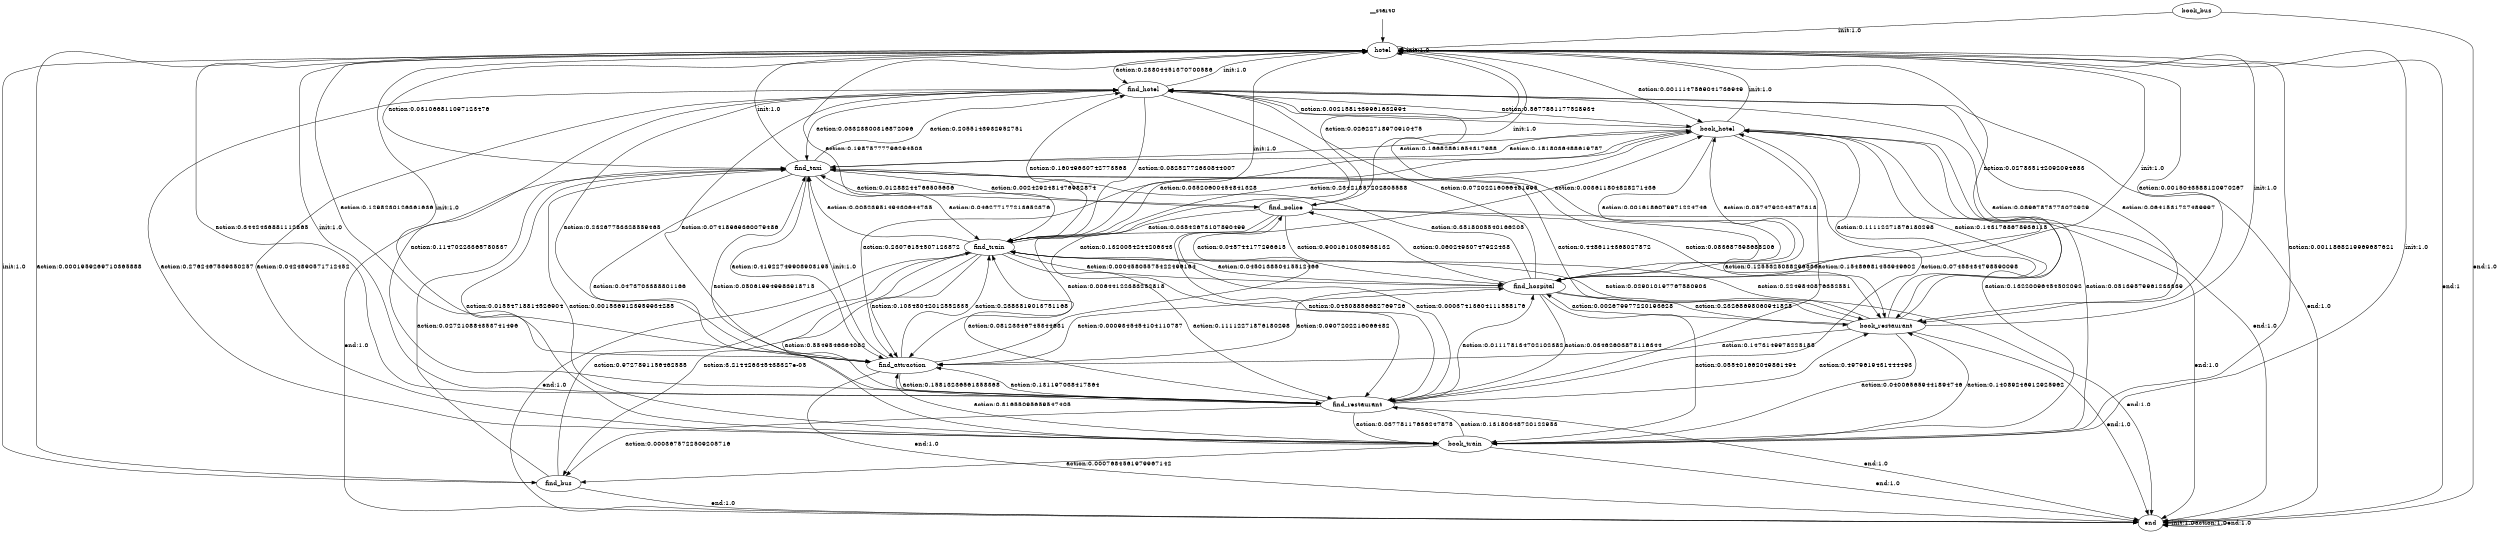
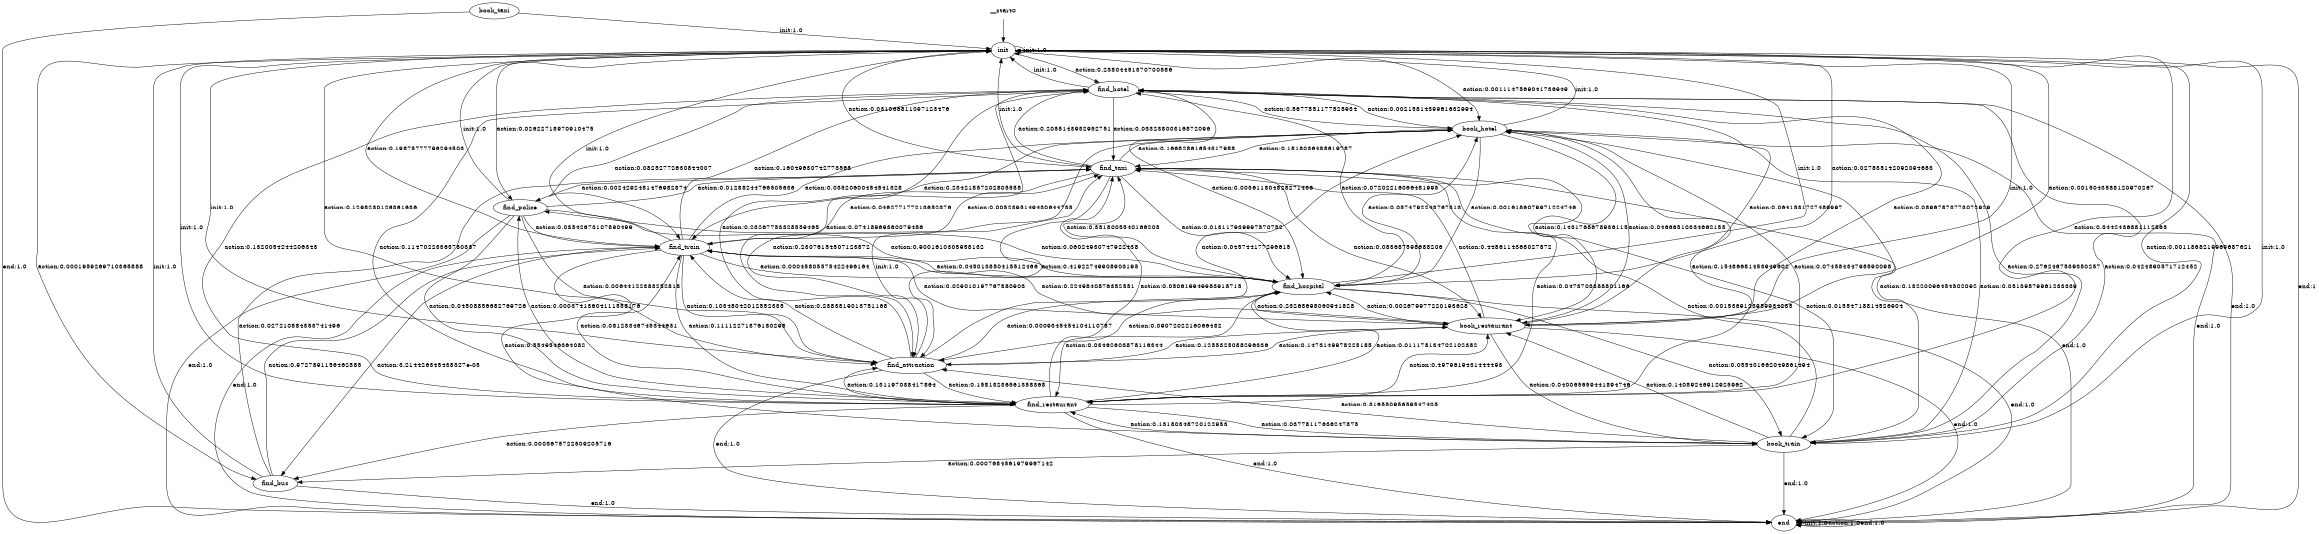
(2197, 11) -> (494, 11)
(1383, 50) -> (1003, 50)
(1654, 225) -> (1181, 341)
(1886, 228) -> (1677, 228)
none -> (1198, 235)
